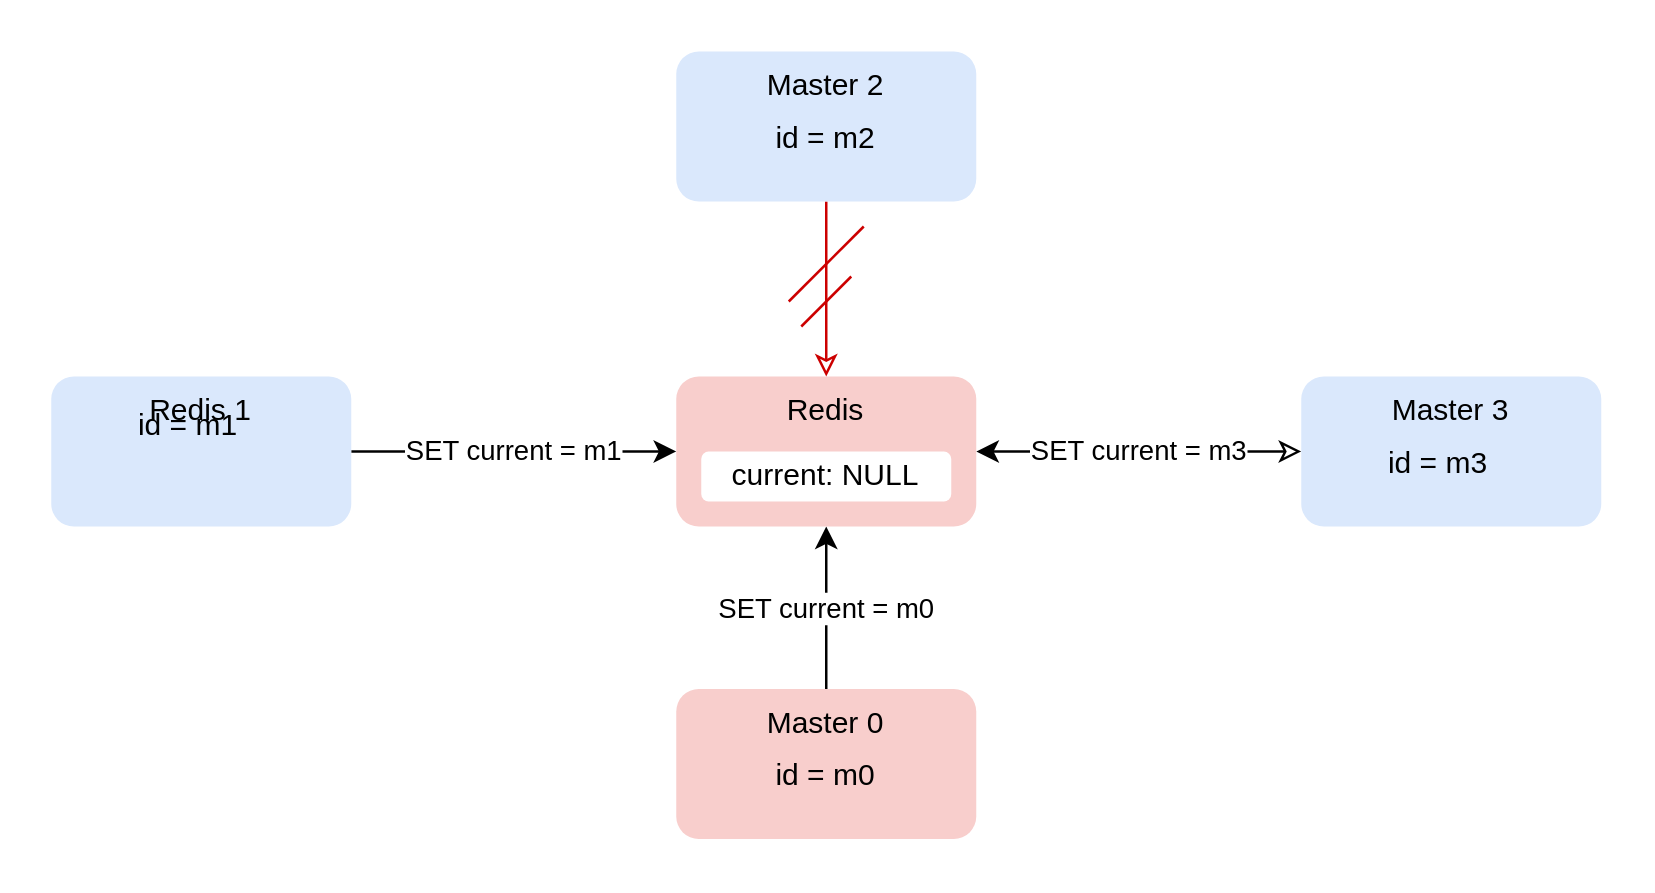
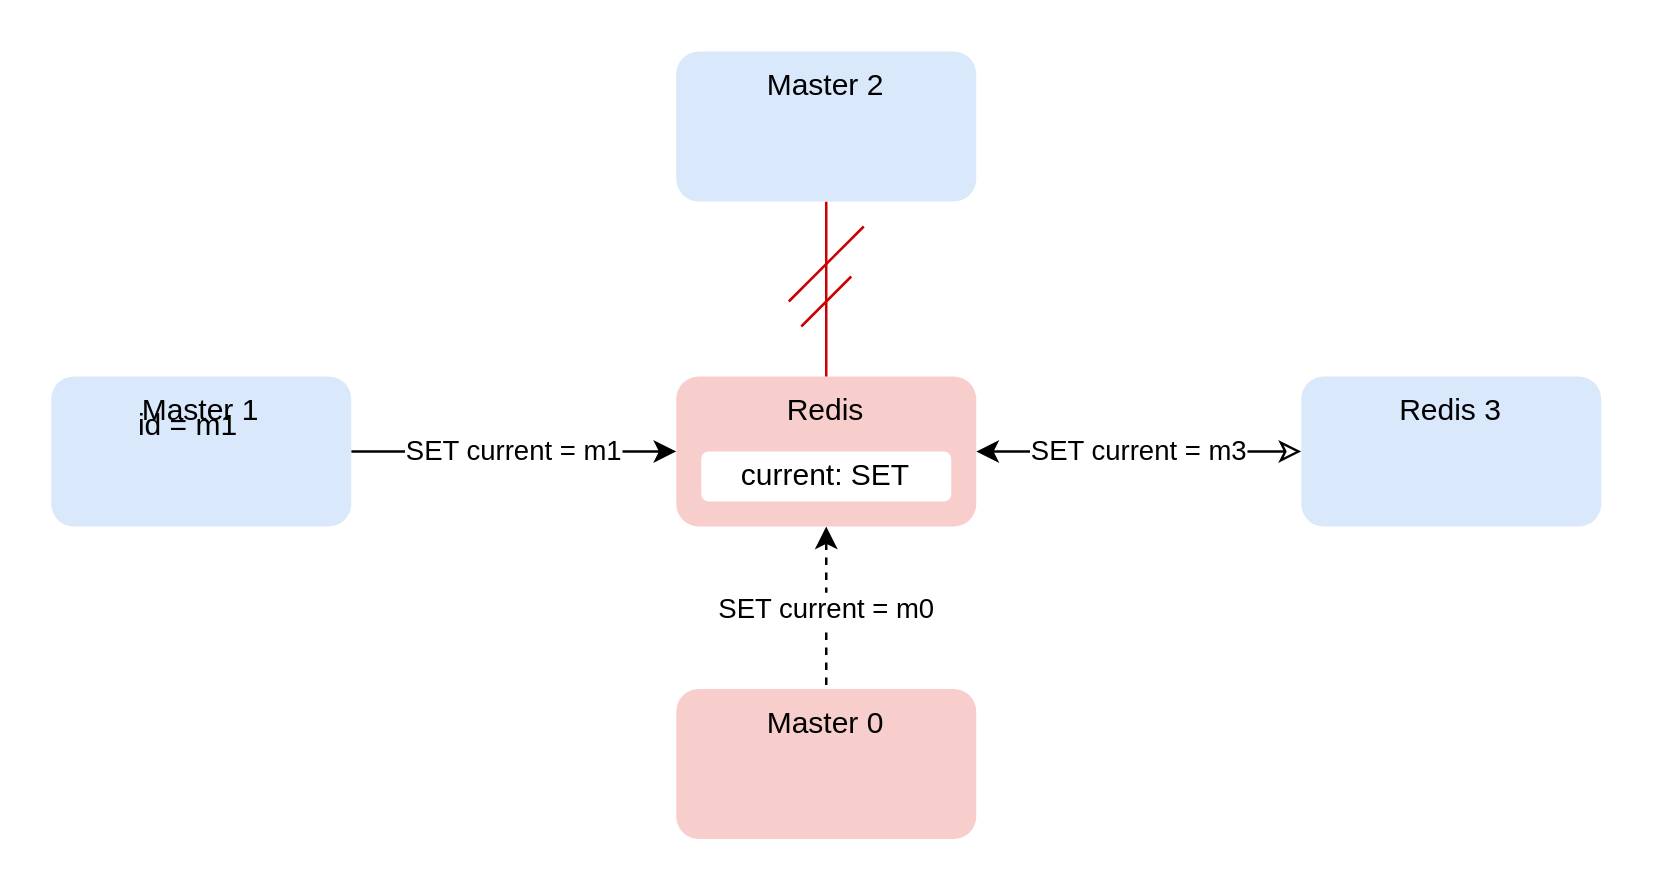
(826, 139) -> none
(826, 358) -> (826, 366)
(201, 412) -> (201, 412)
(1451, 412) -> (1451, 412)
(1439, 464) -> none
(826, 476) -> (826, 476)
(826, 656) -> (826, 656)
(826, 776) -> none
